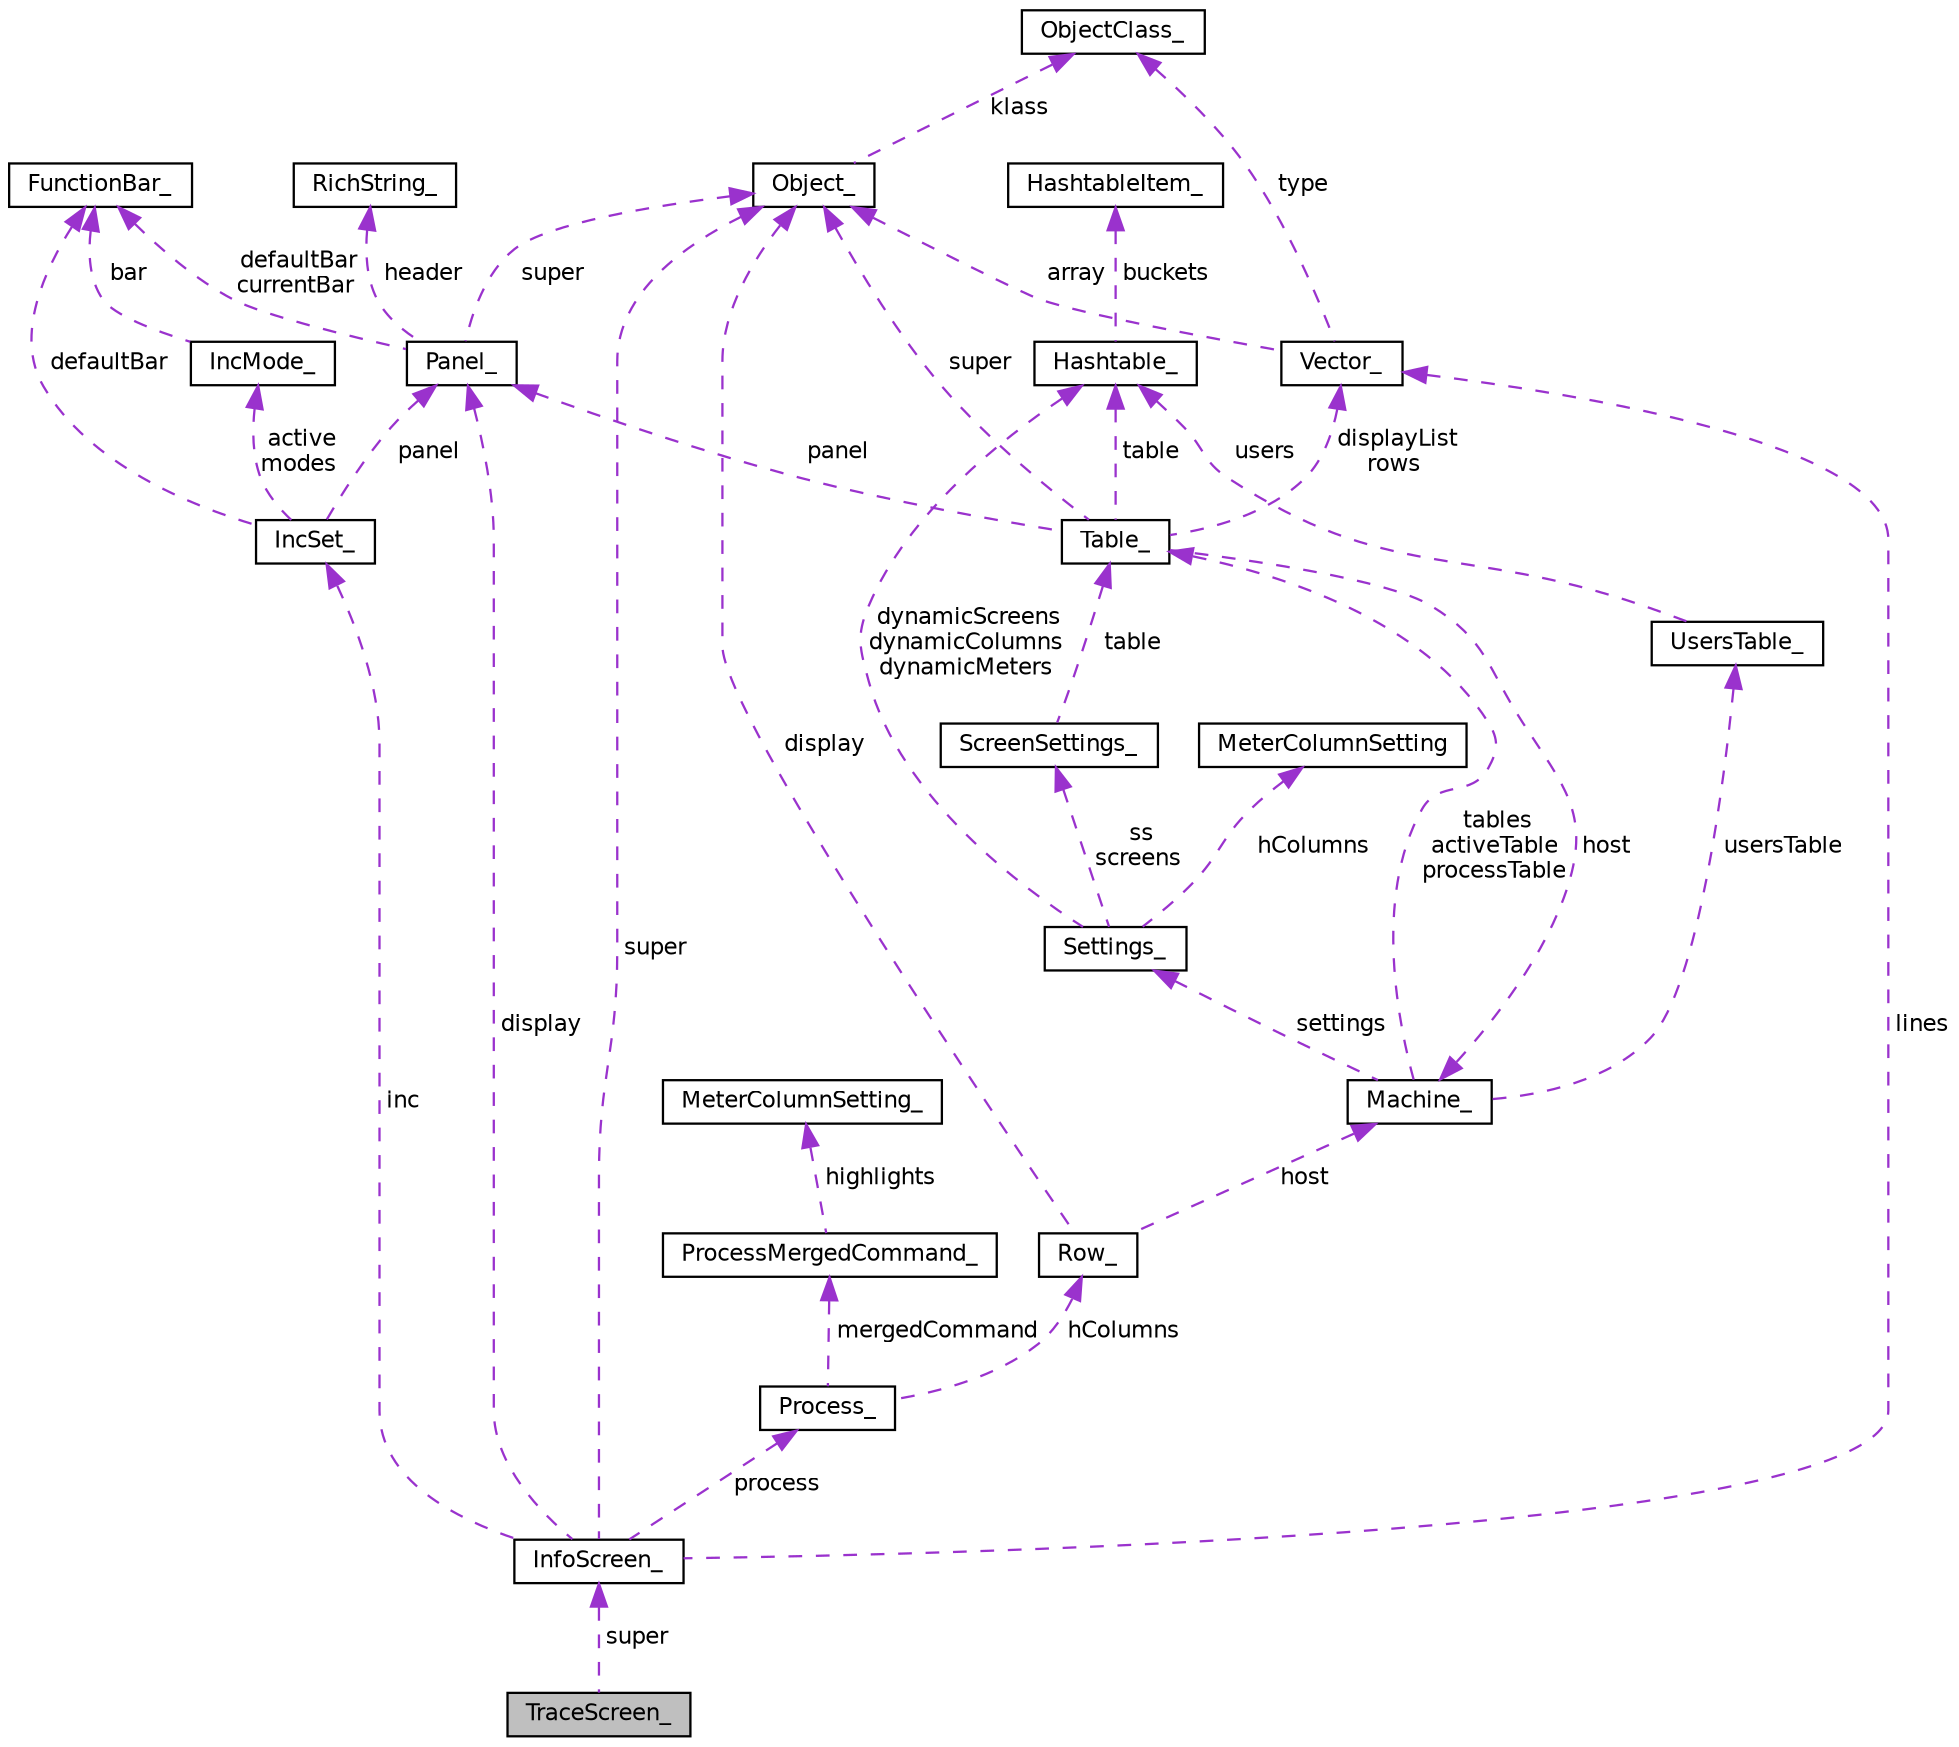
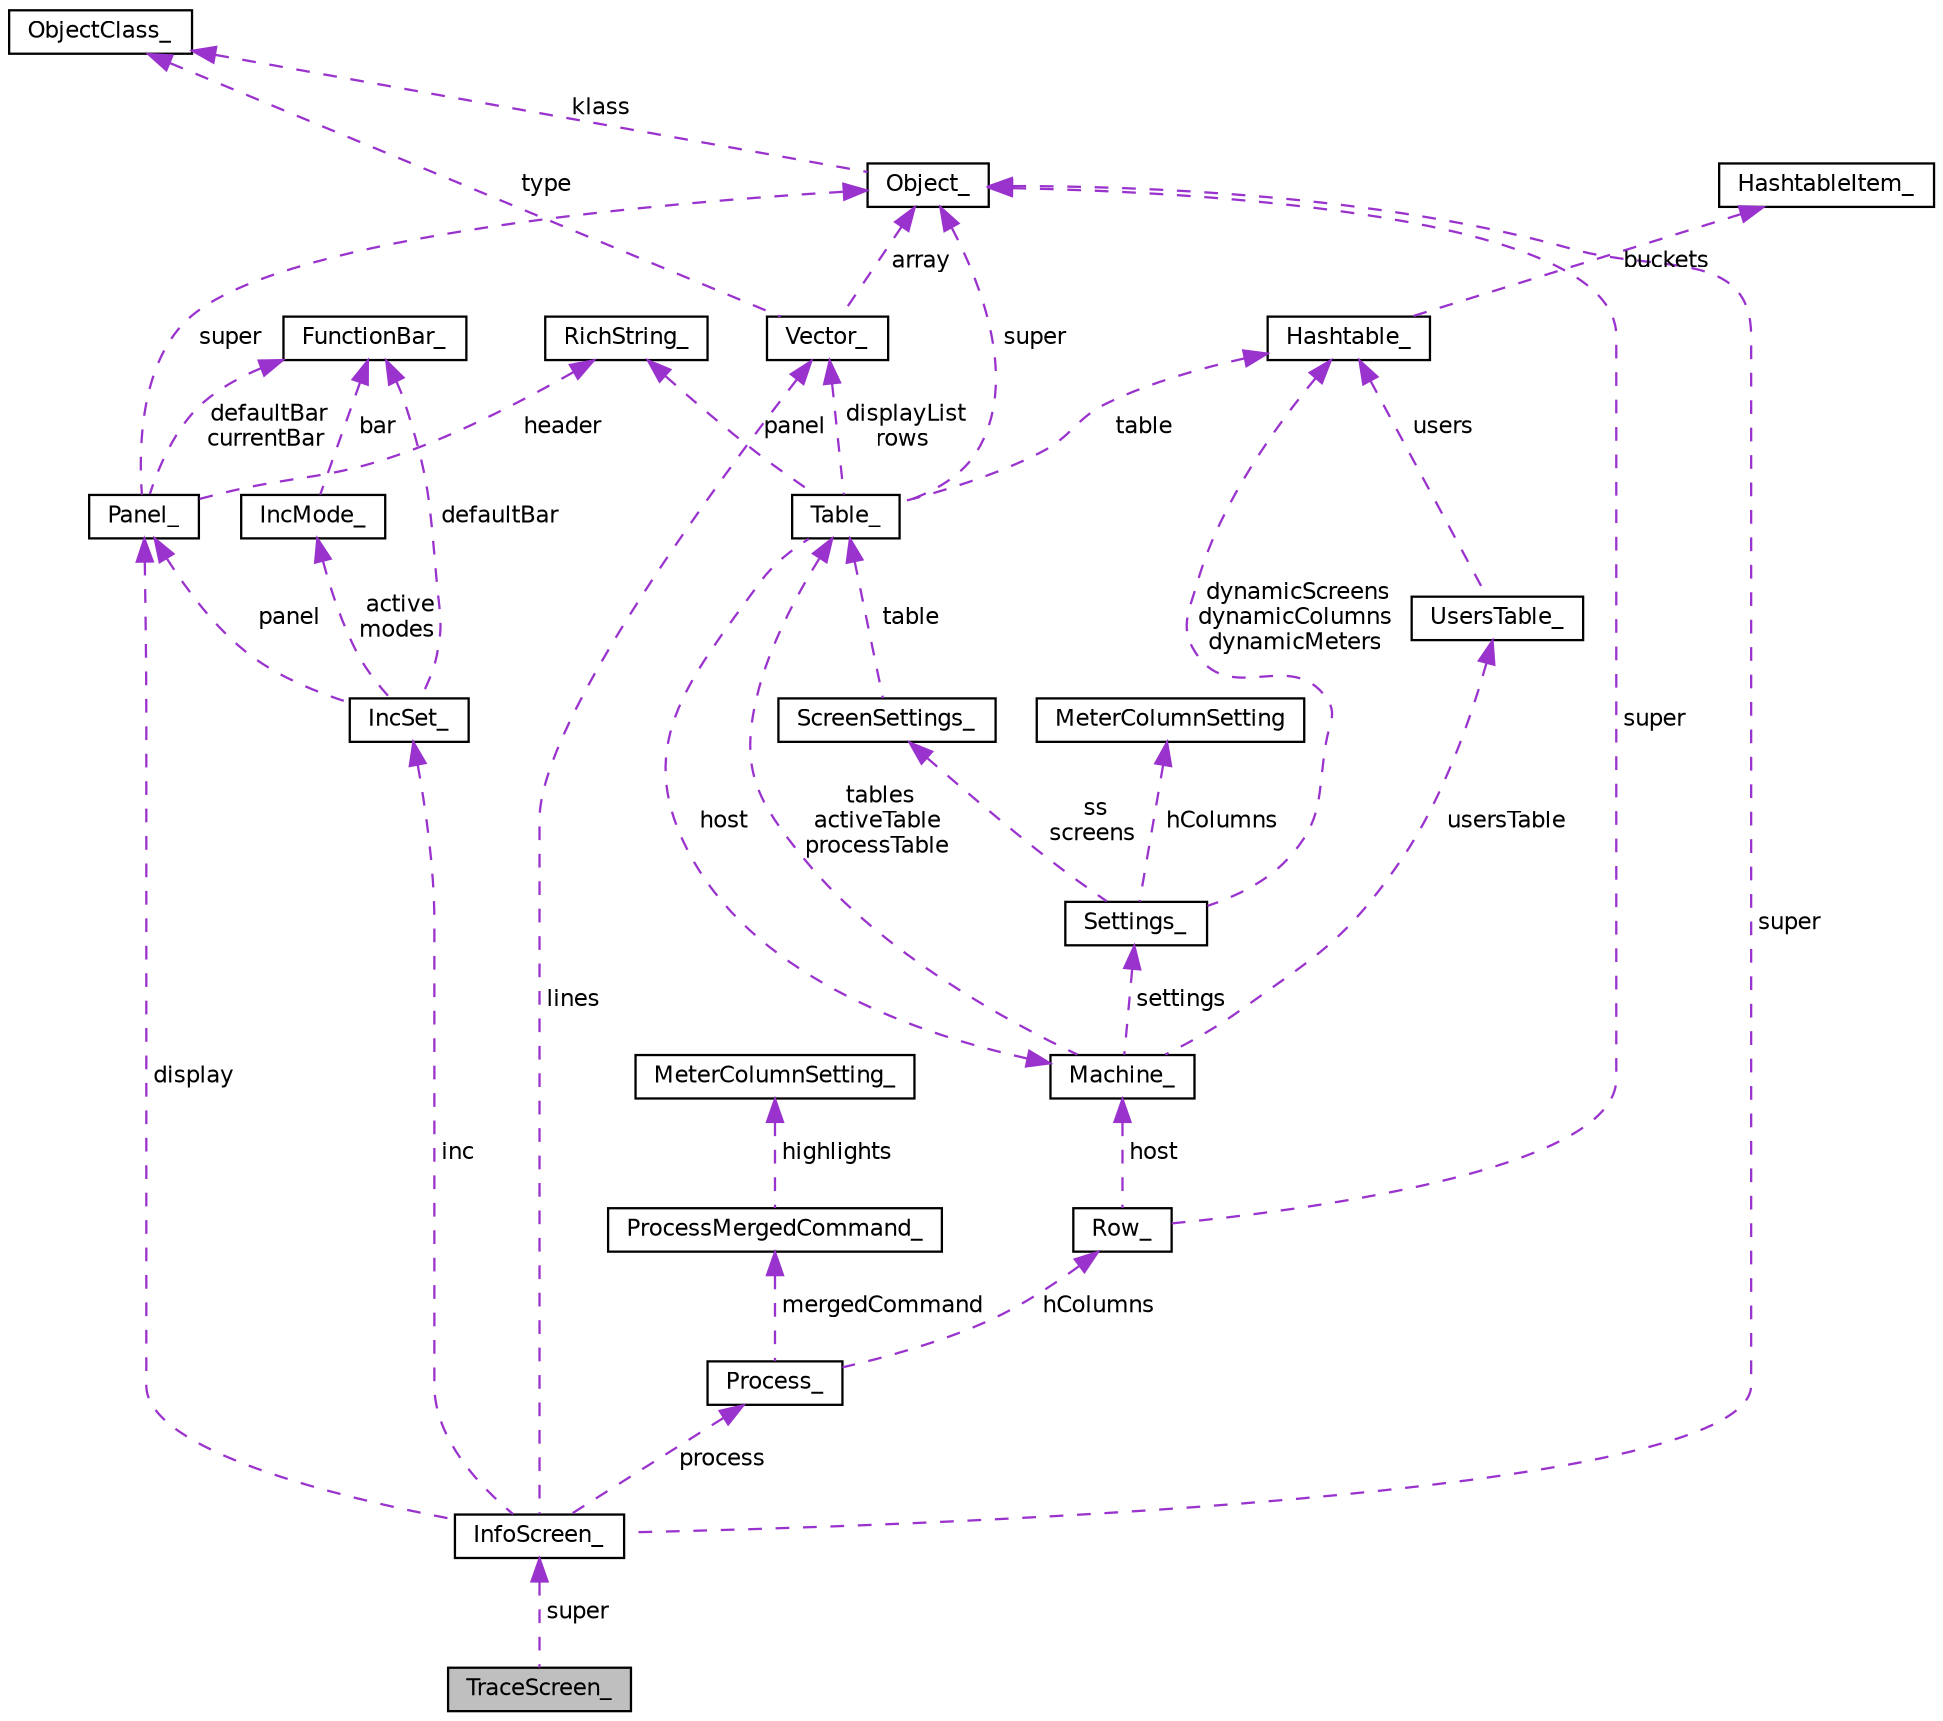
(795, 476) -> (735, 435)
(822, 745) -> (1652, 720)
